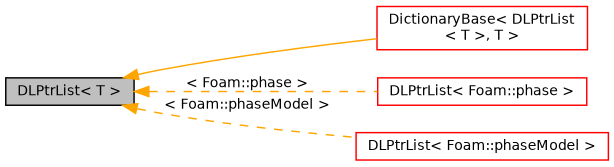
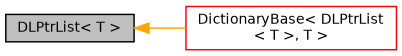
(482, 92) -> none
(482, 146) -> none
